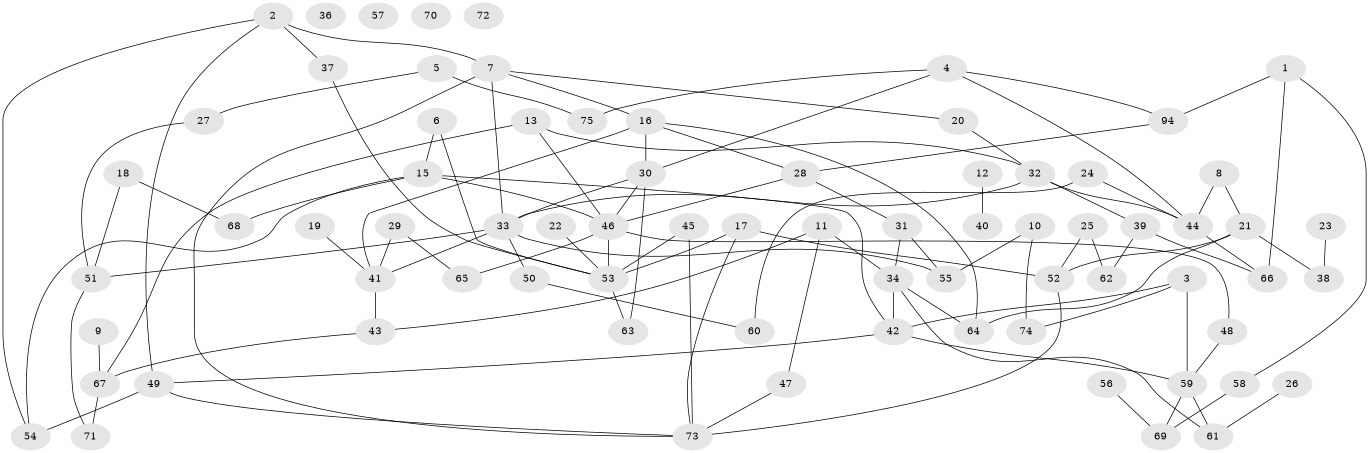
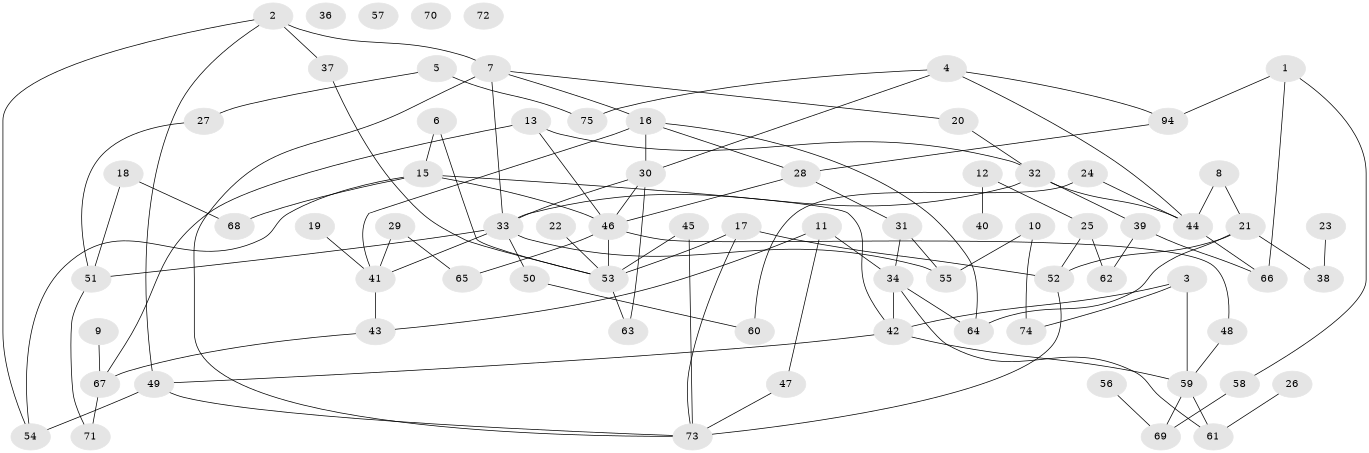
none -> (1035, 200)
